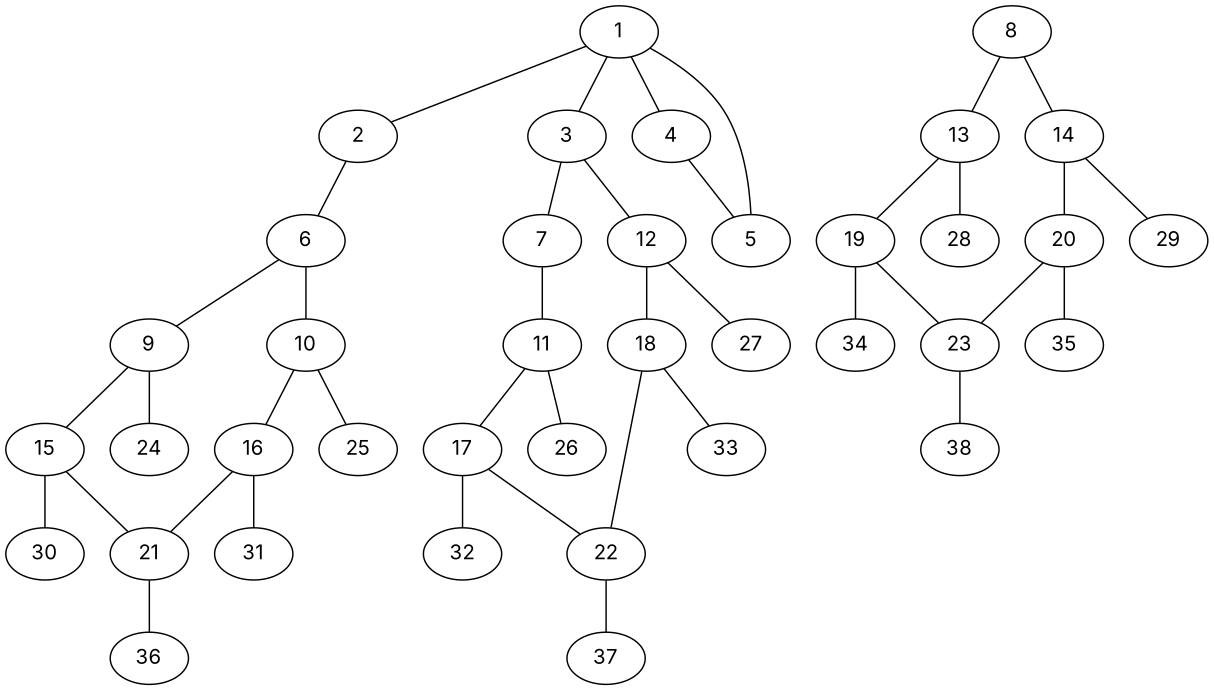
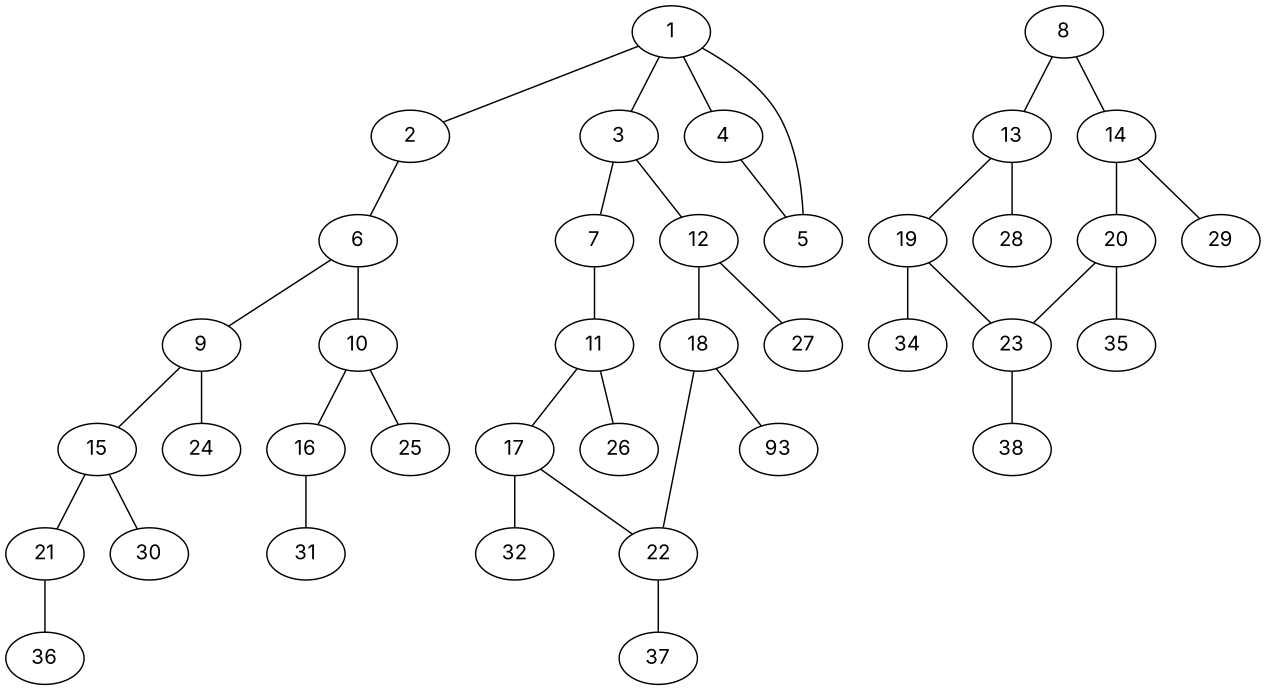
(726, 450) -> (779, 450)
(202, 502) -> none
